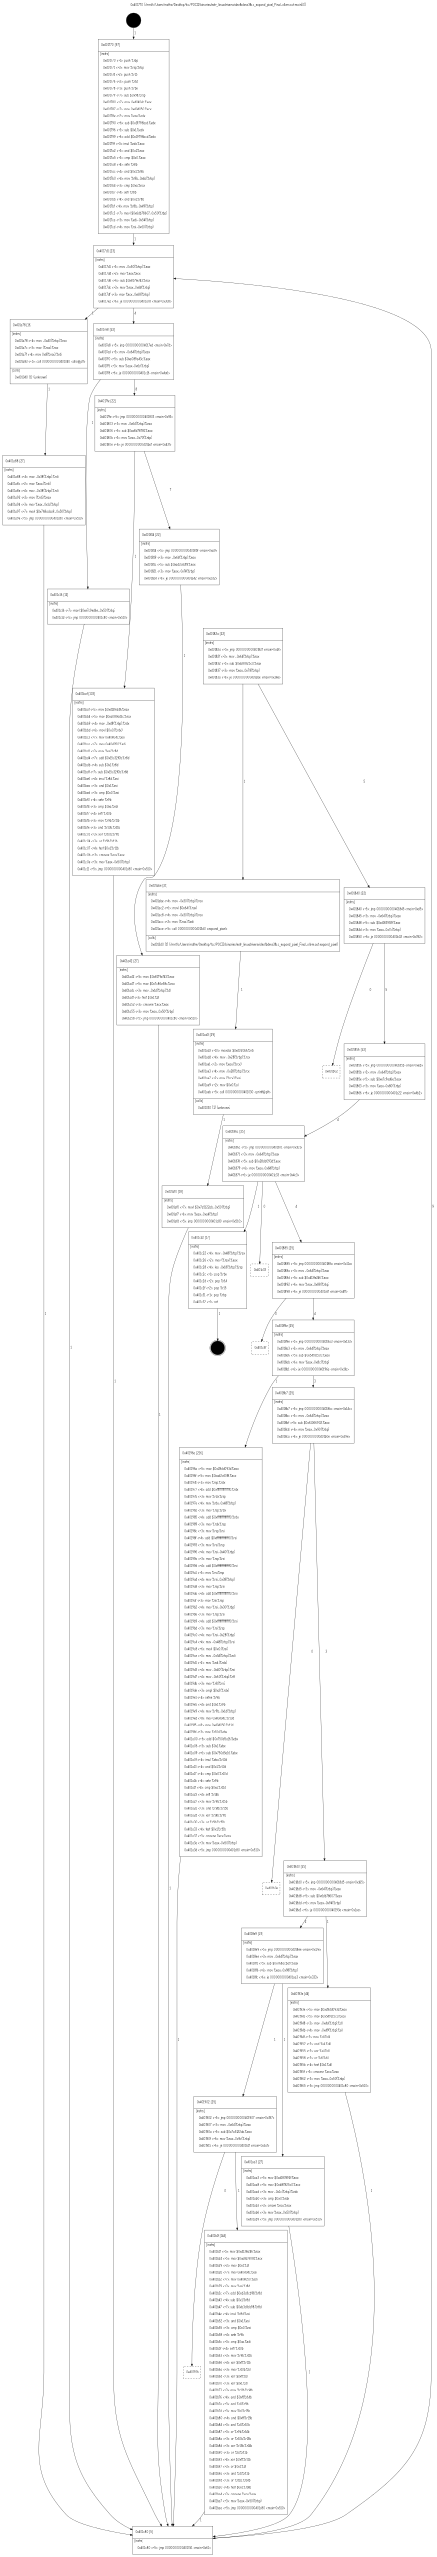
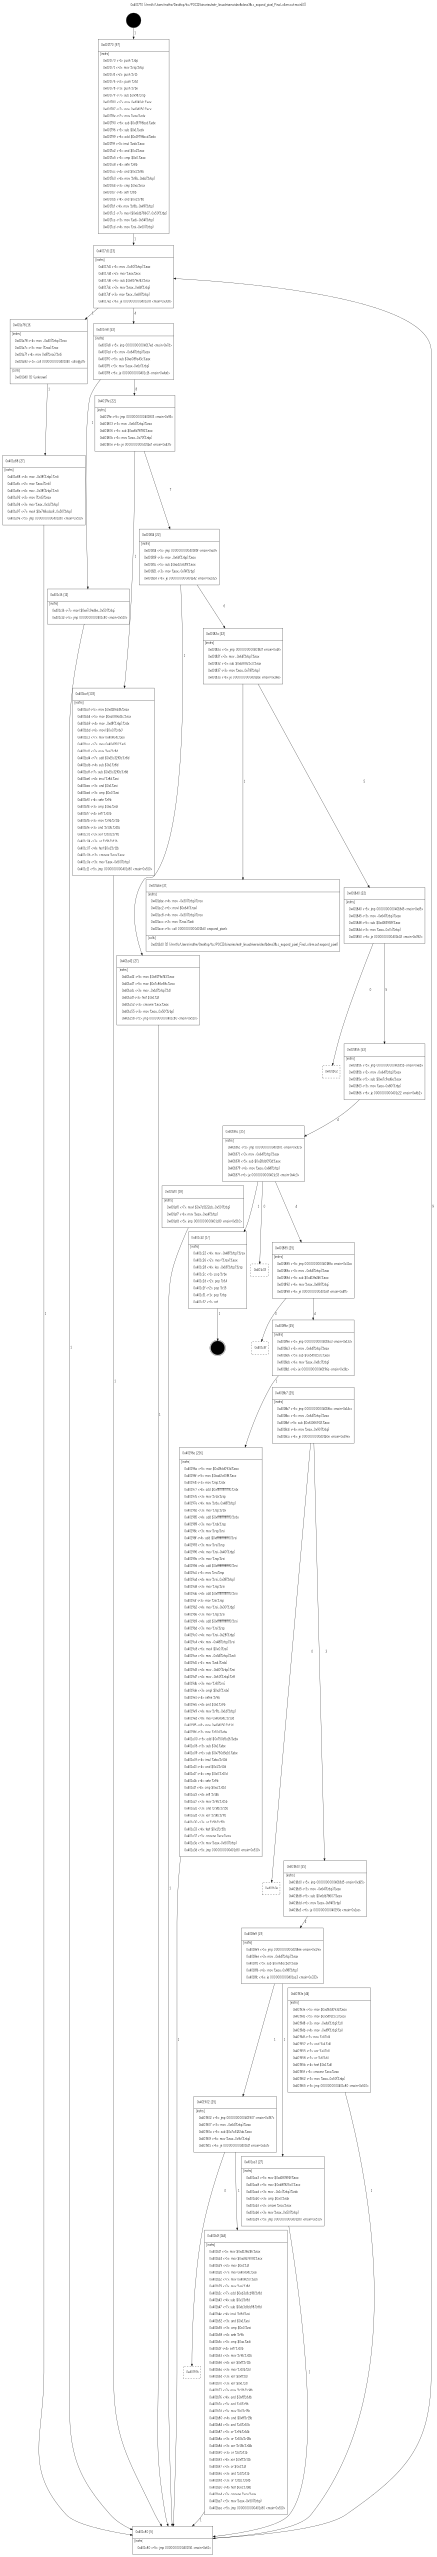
none -> (210, 606)
(233, 1072) -> none
(313, 1381) -> none
(327, 1951) -> none
